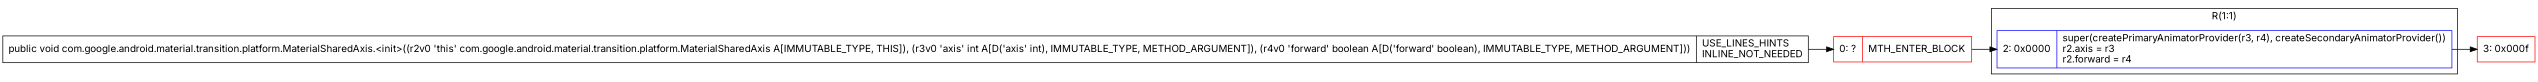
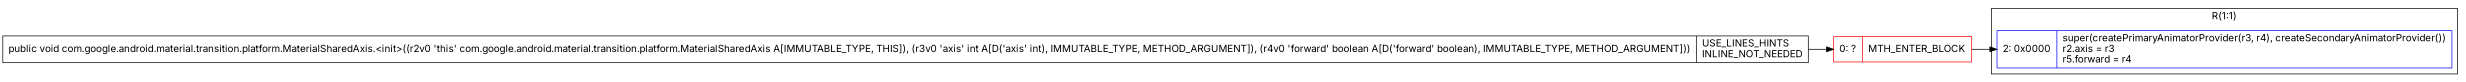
(2506, 49) -> none
(2097, 60) -> (2097, 60)
